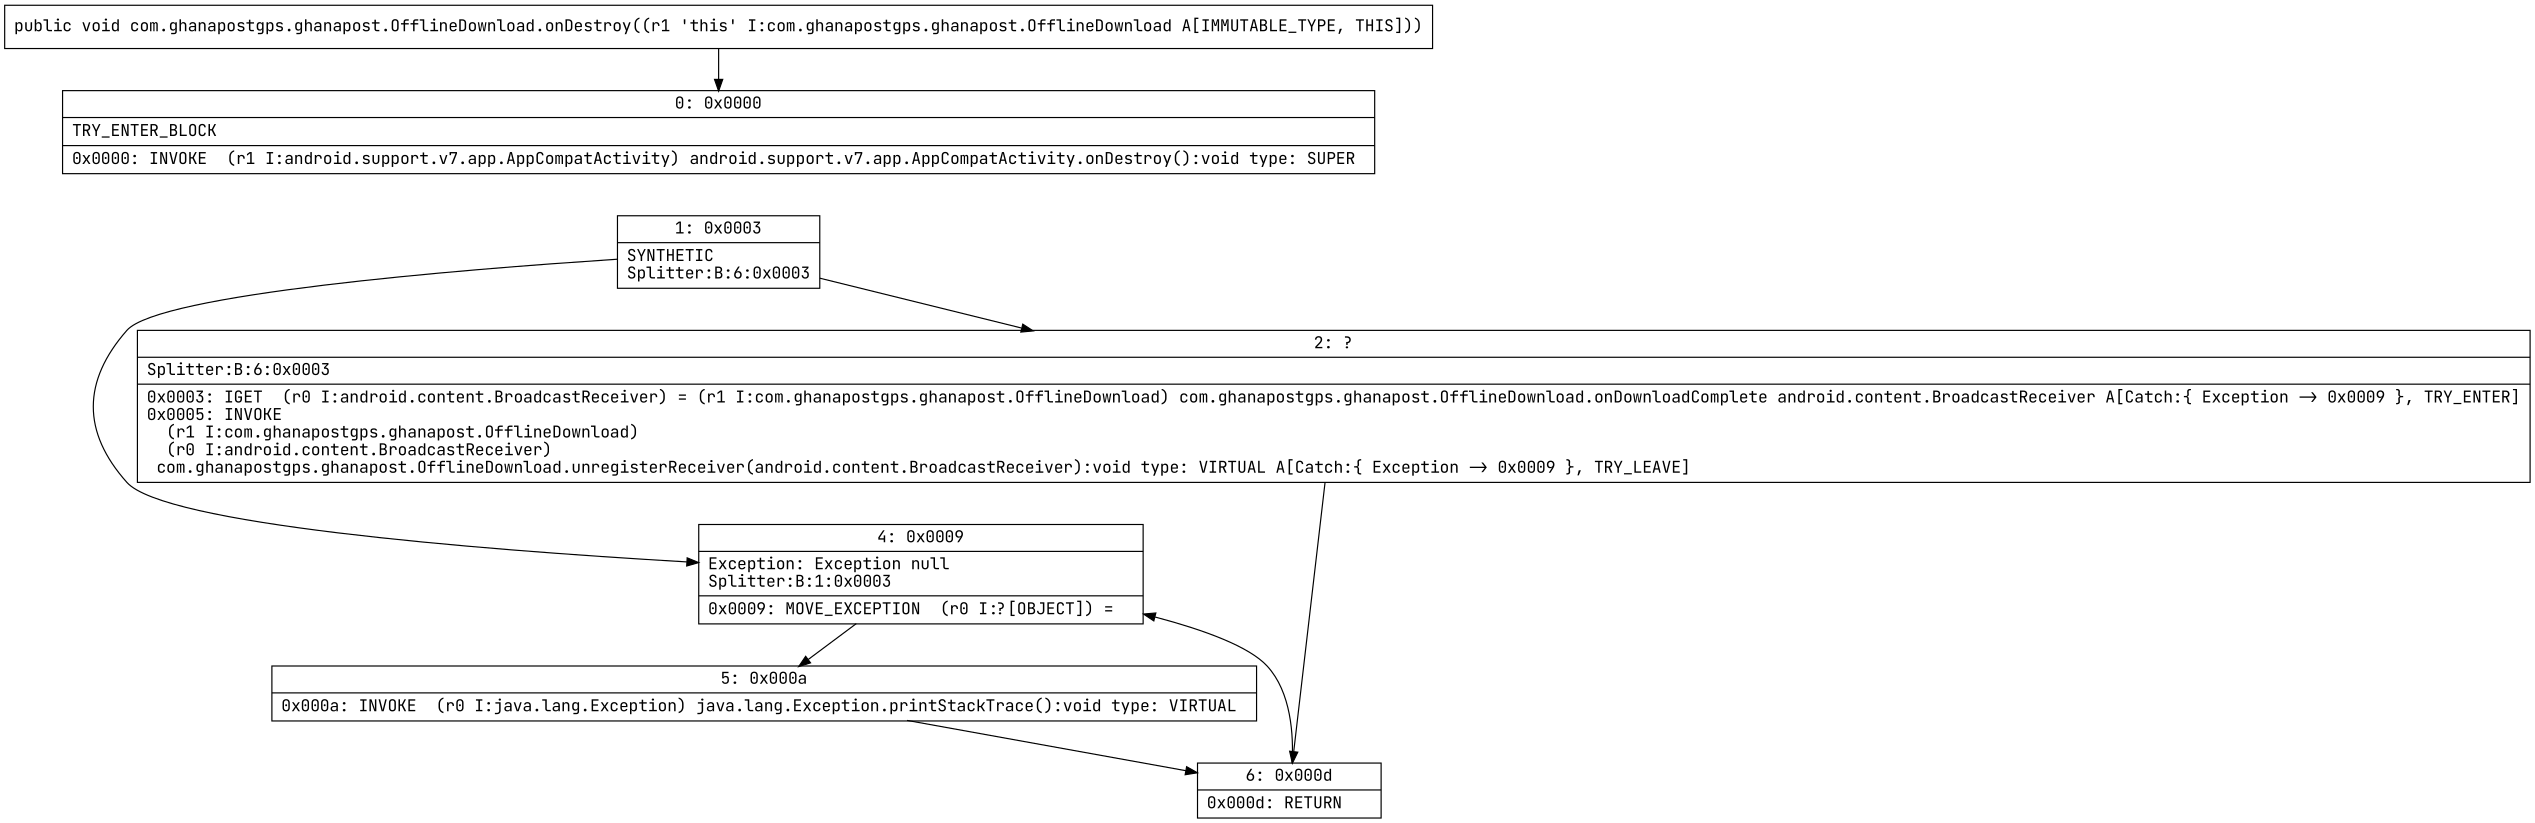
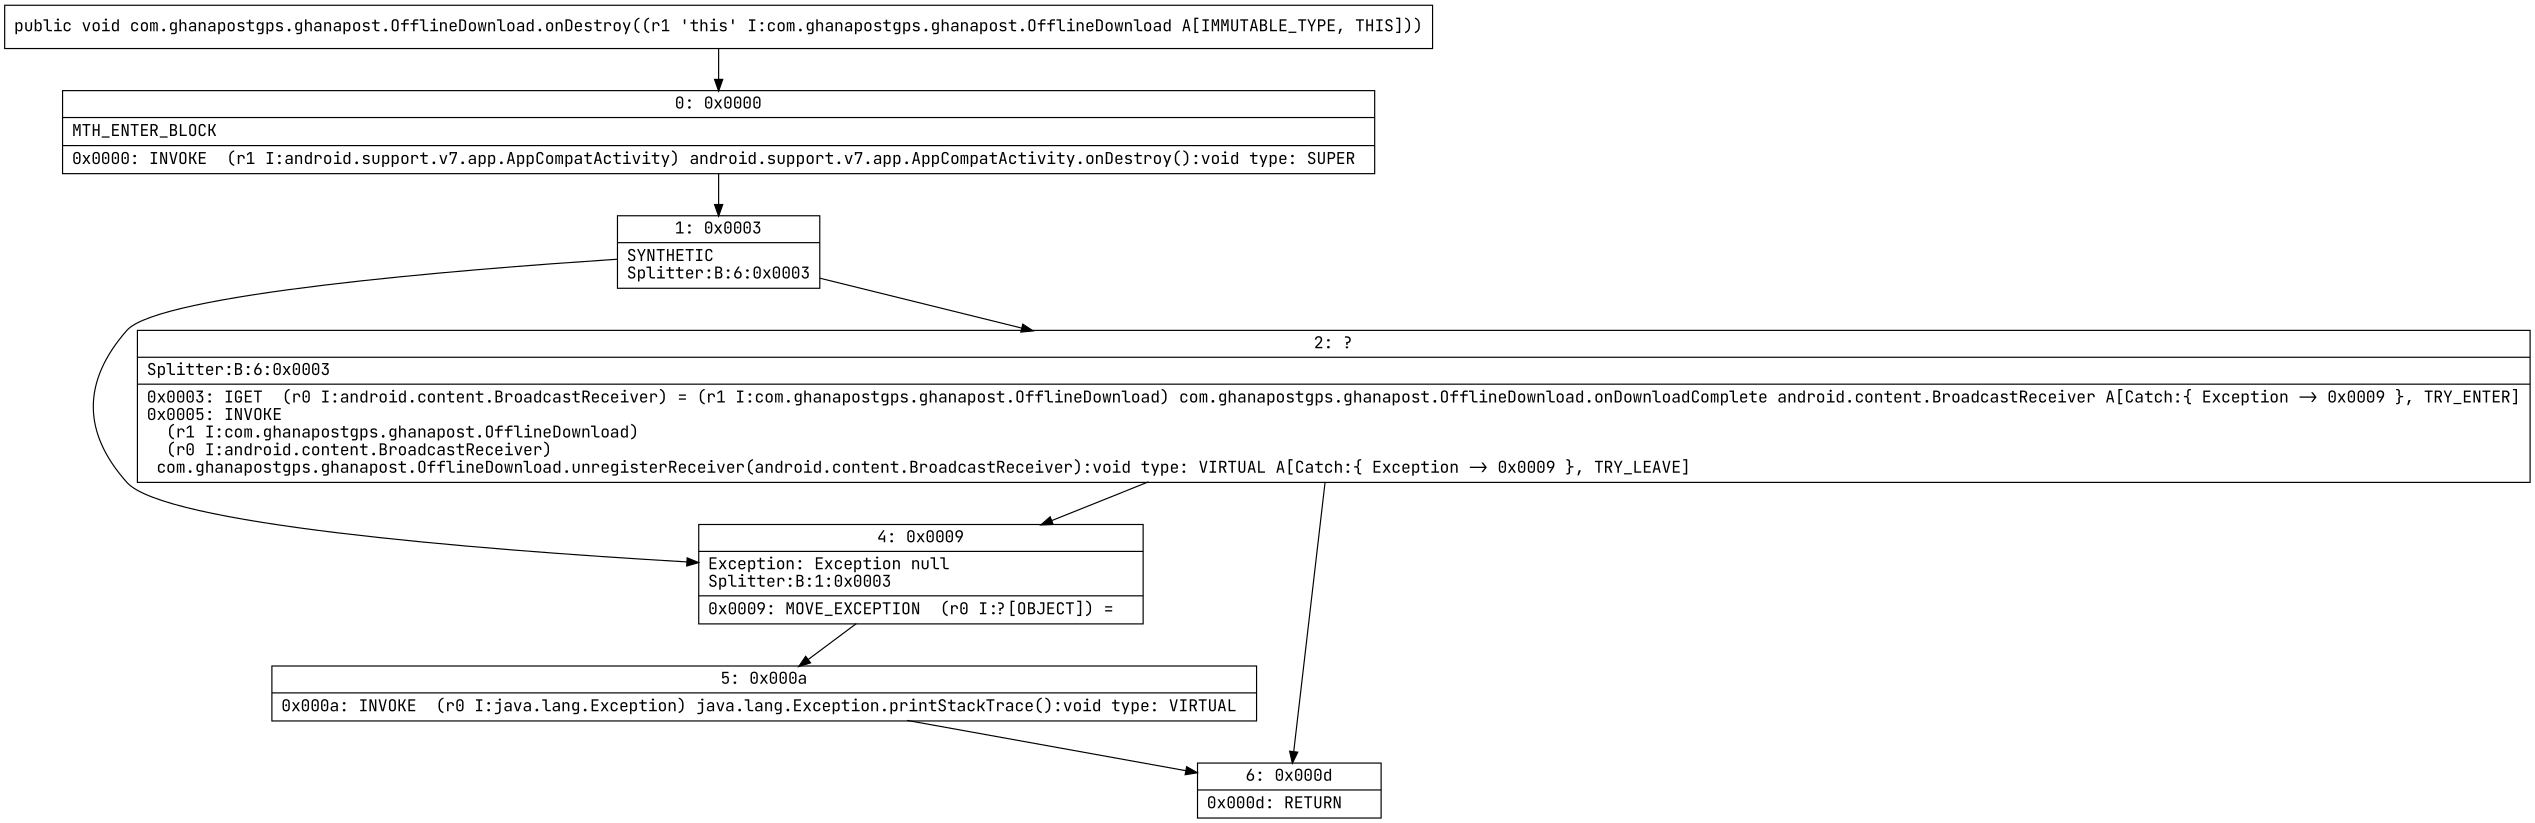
(144, 131) -> (144, 131)
none -> (719, 189)
(1259, 659) -> (1100, 501)
